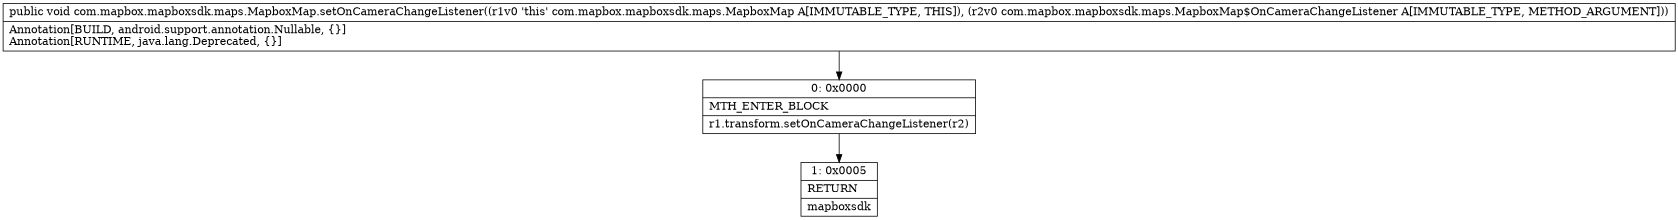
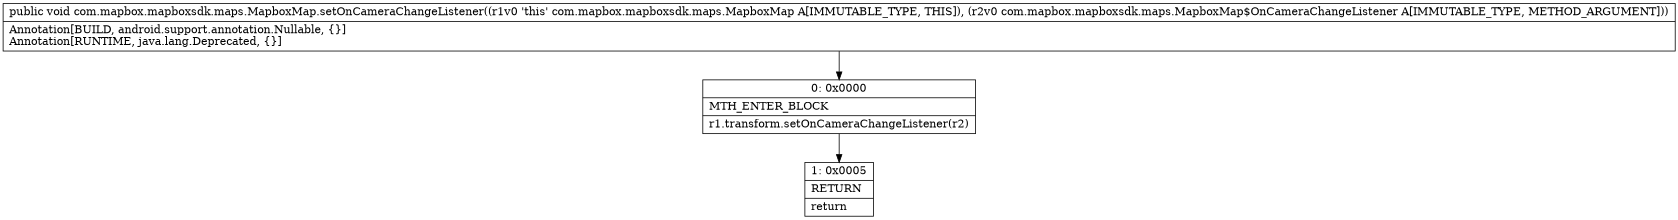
(839, 207) -> (829, 207)
